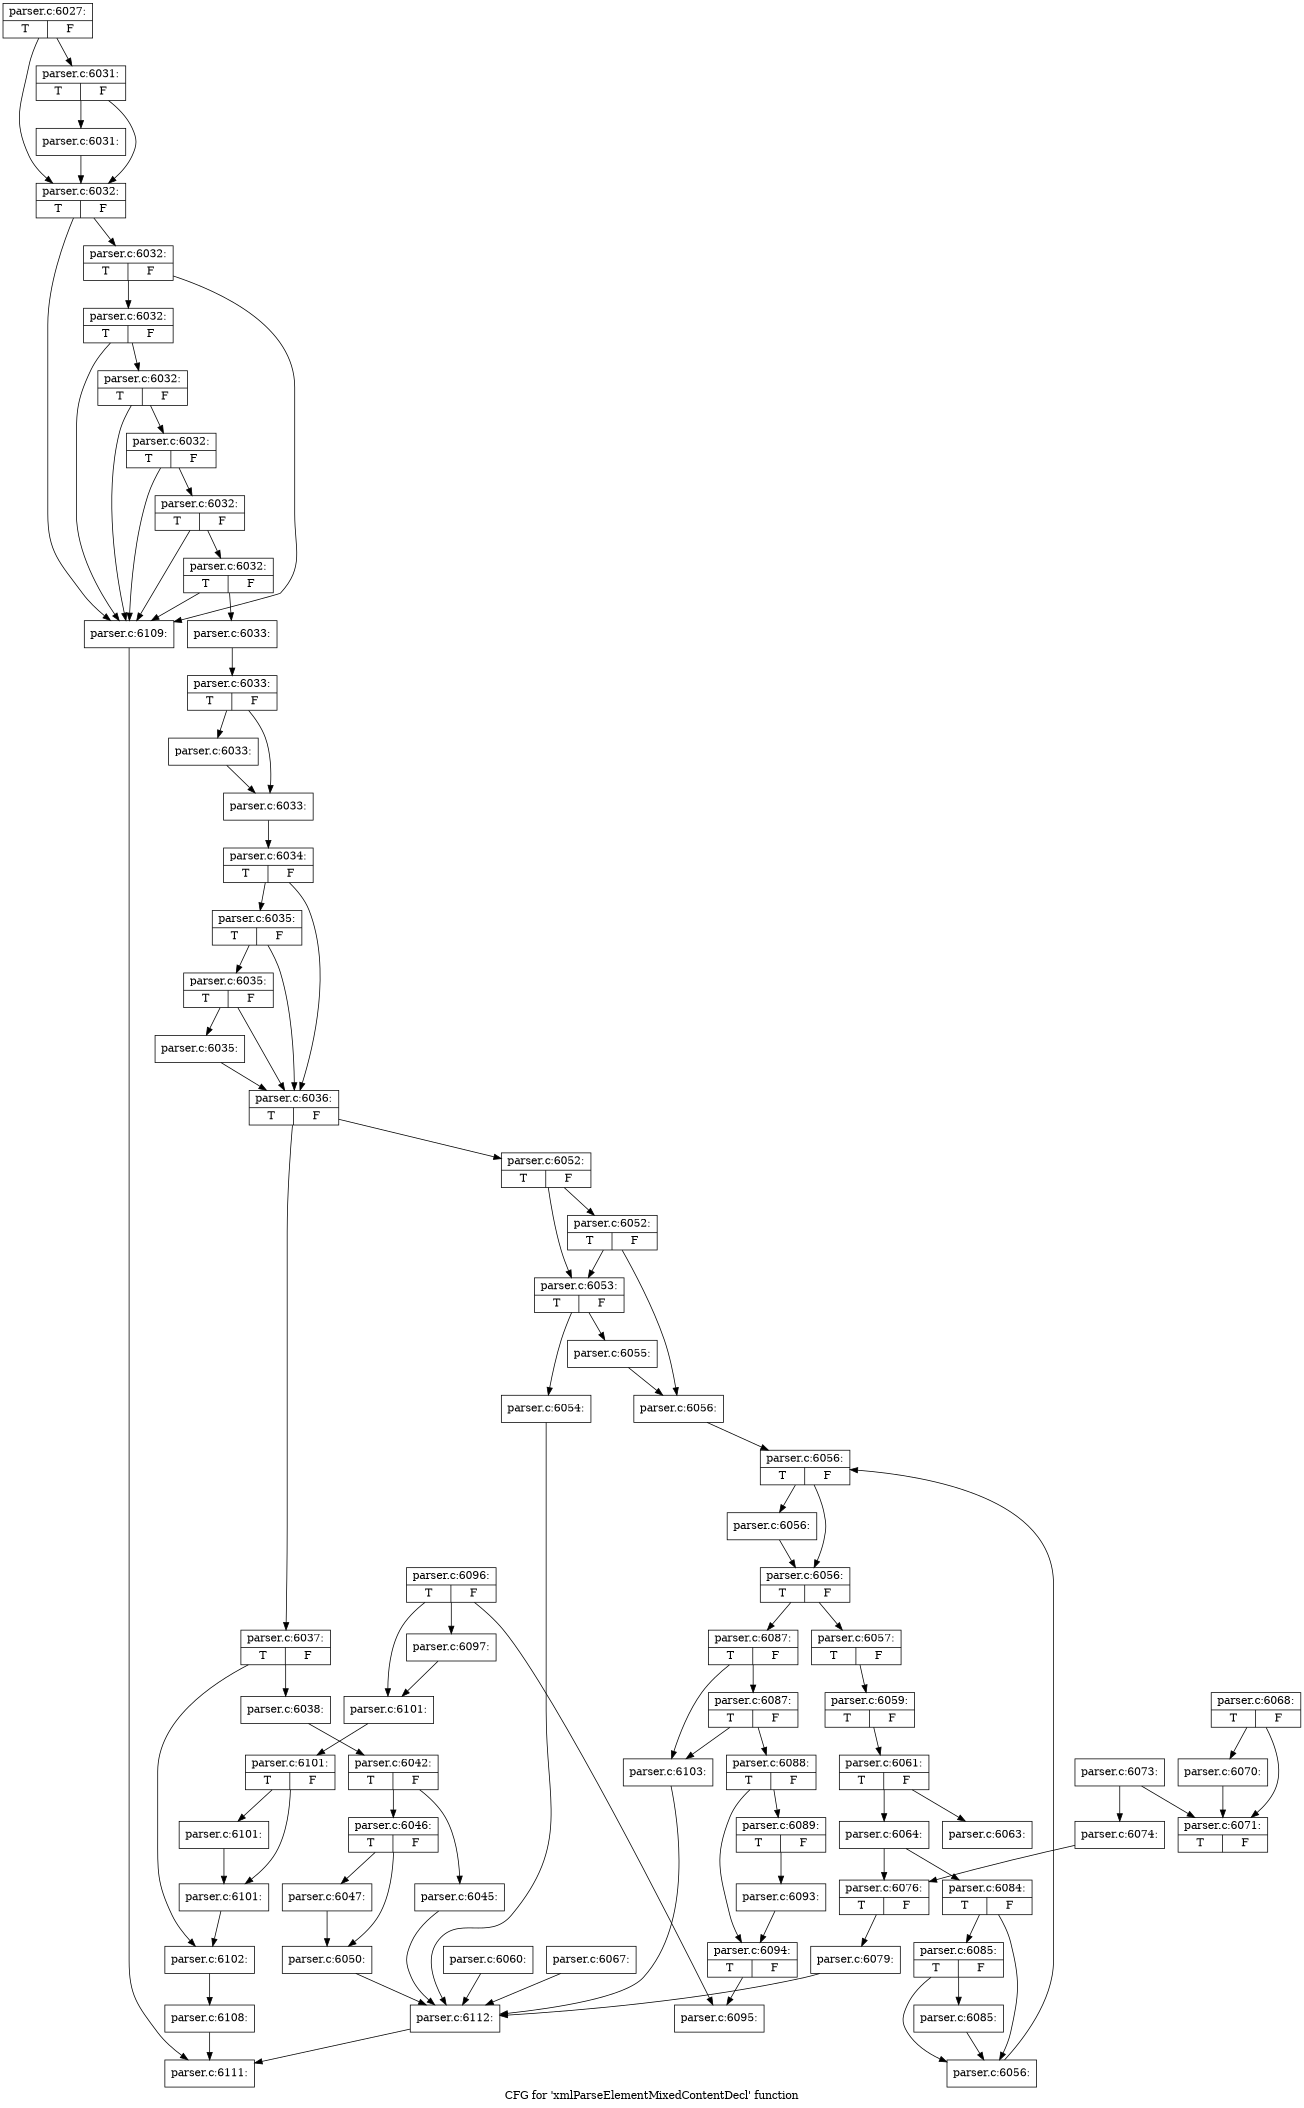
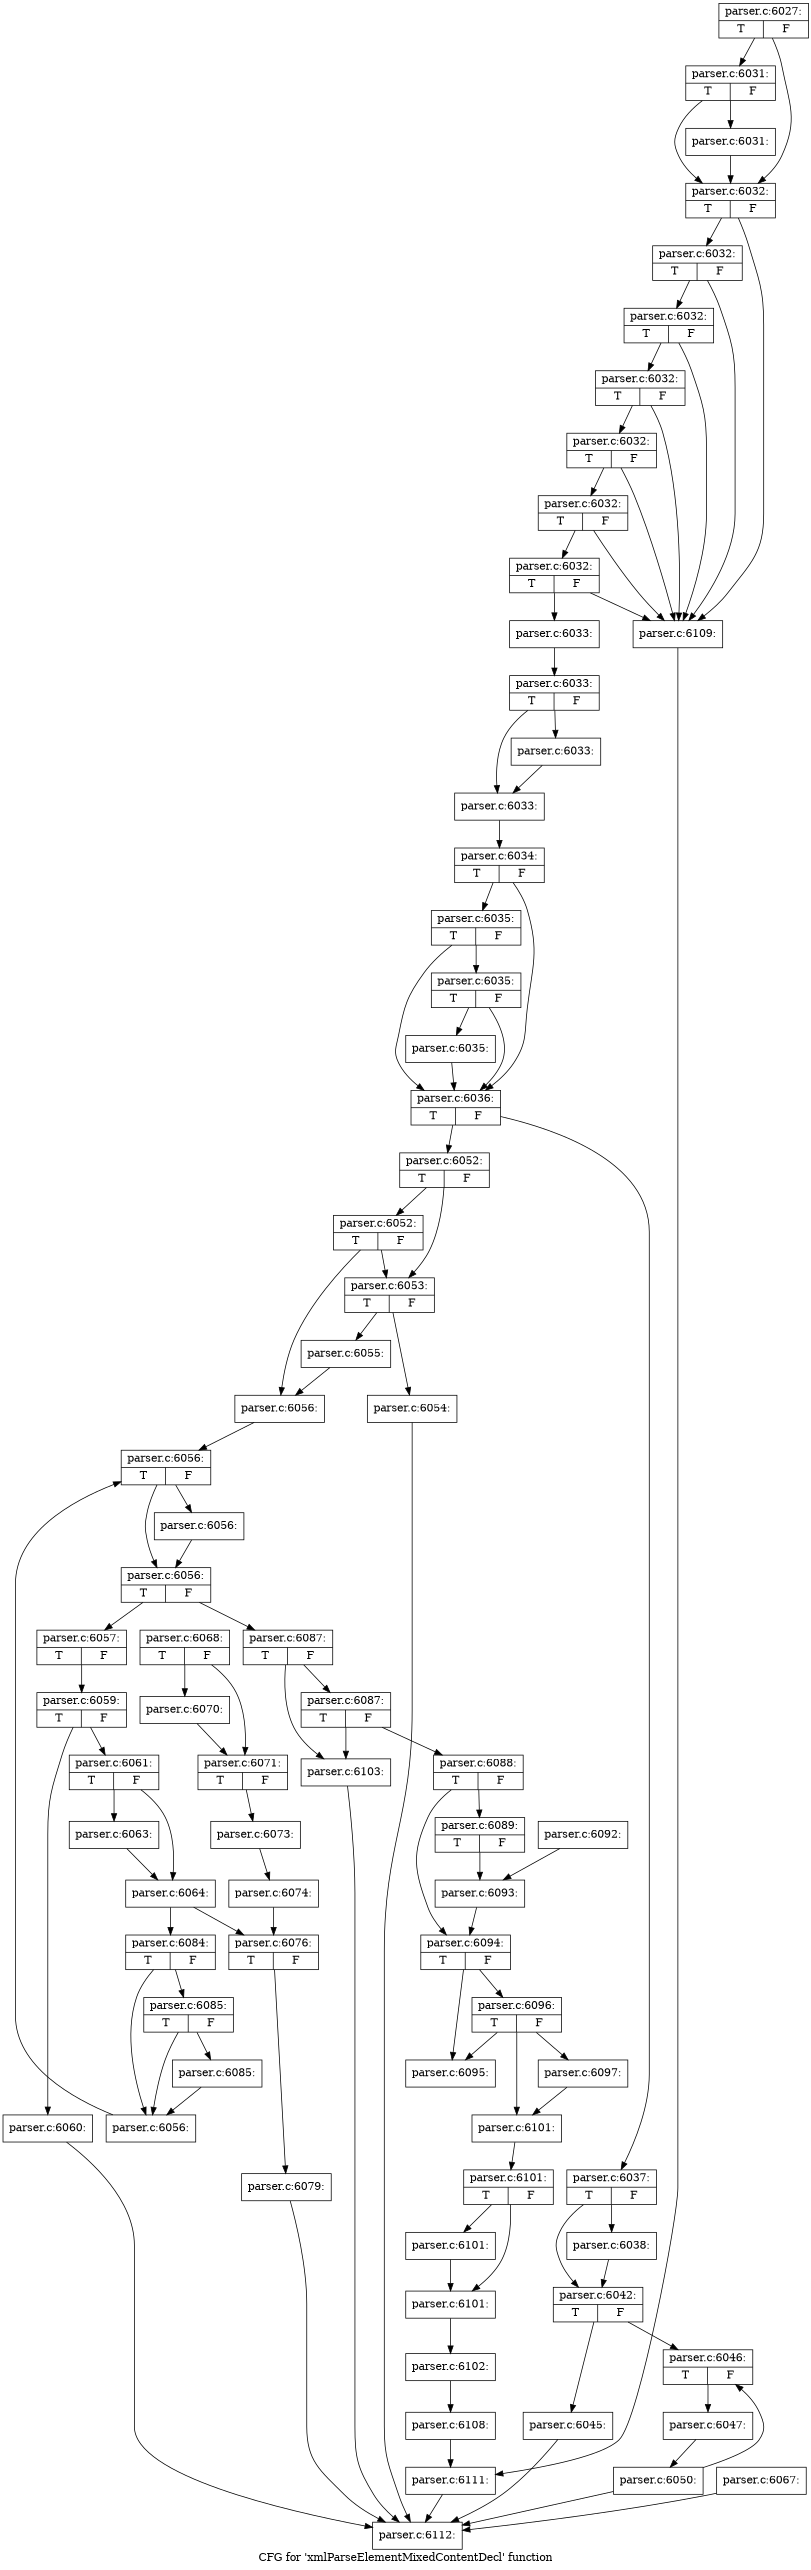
(158, 1787) -> (557, 2241)
(1165, 1800) -> (249, 1802)
none -> (583, 1835)
none -> (140, 1862)
(385, 1902) -> (758, 2442)
none -> (48, 1915)
none -> (489, 1981)
(336, 2045) -> (436, 2505)
